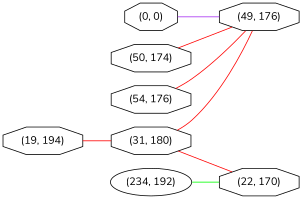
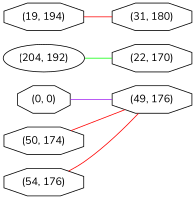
(221, 86) -> none
(205, 161) -> none
(151, 182) -> (44, 58)
